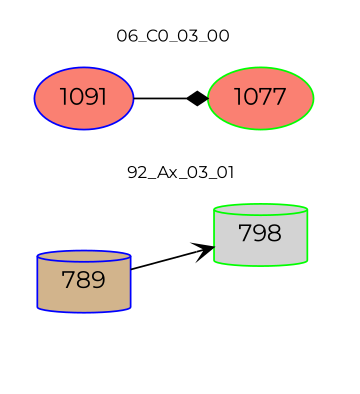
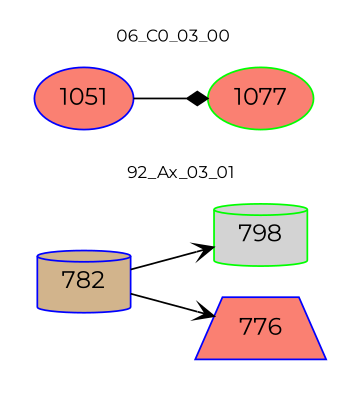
(84, 98) -> (84, 98)
(84, 282) -> (84, 282)
none -> (261, 328)
